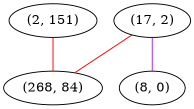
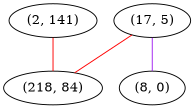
(53, 21) -> (53, 21)
(152, 21) -> (152, 21)
(53, 88) -> (53, 88)
